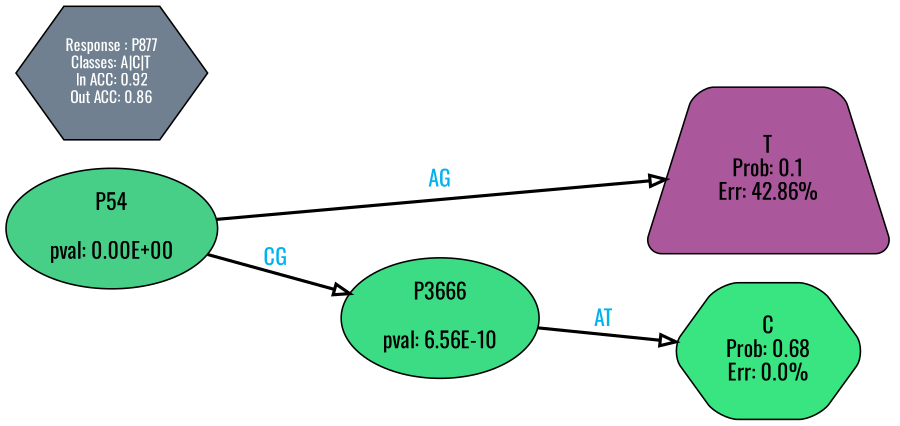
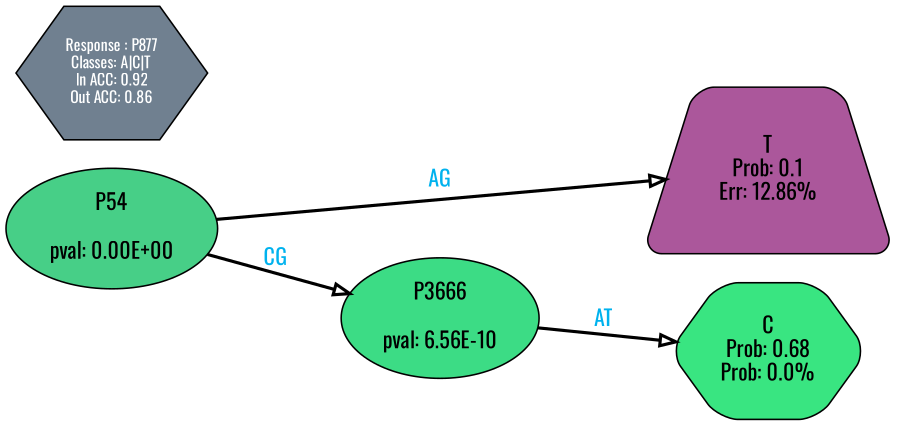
(768, 170) -> (768, 170)
(768, 351) -> (768, 351)
